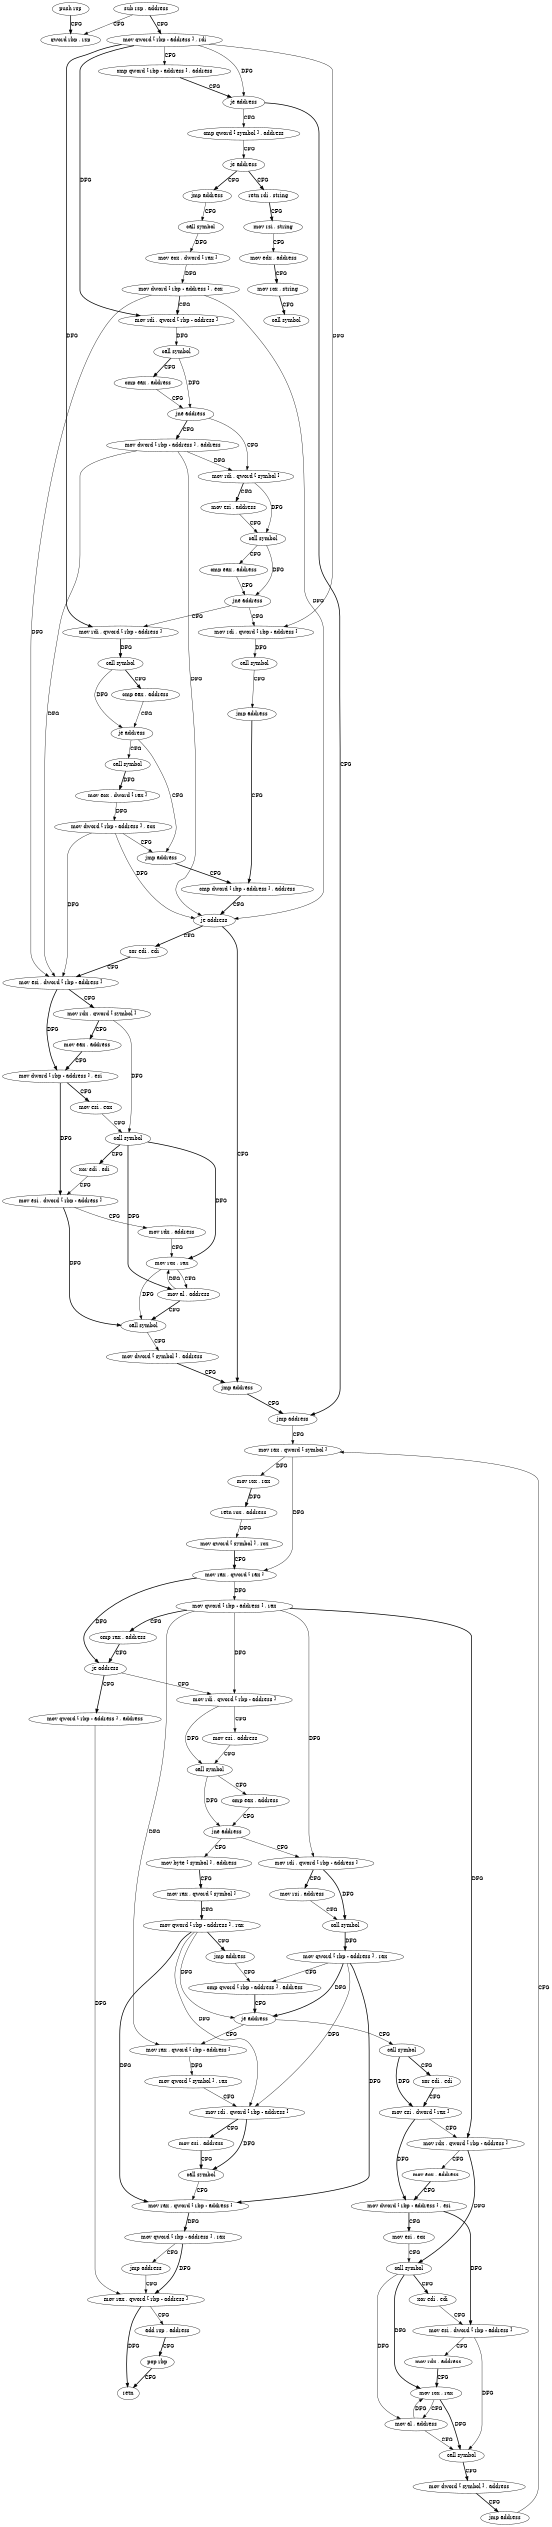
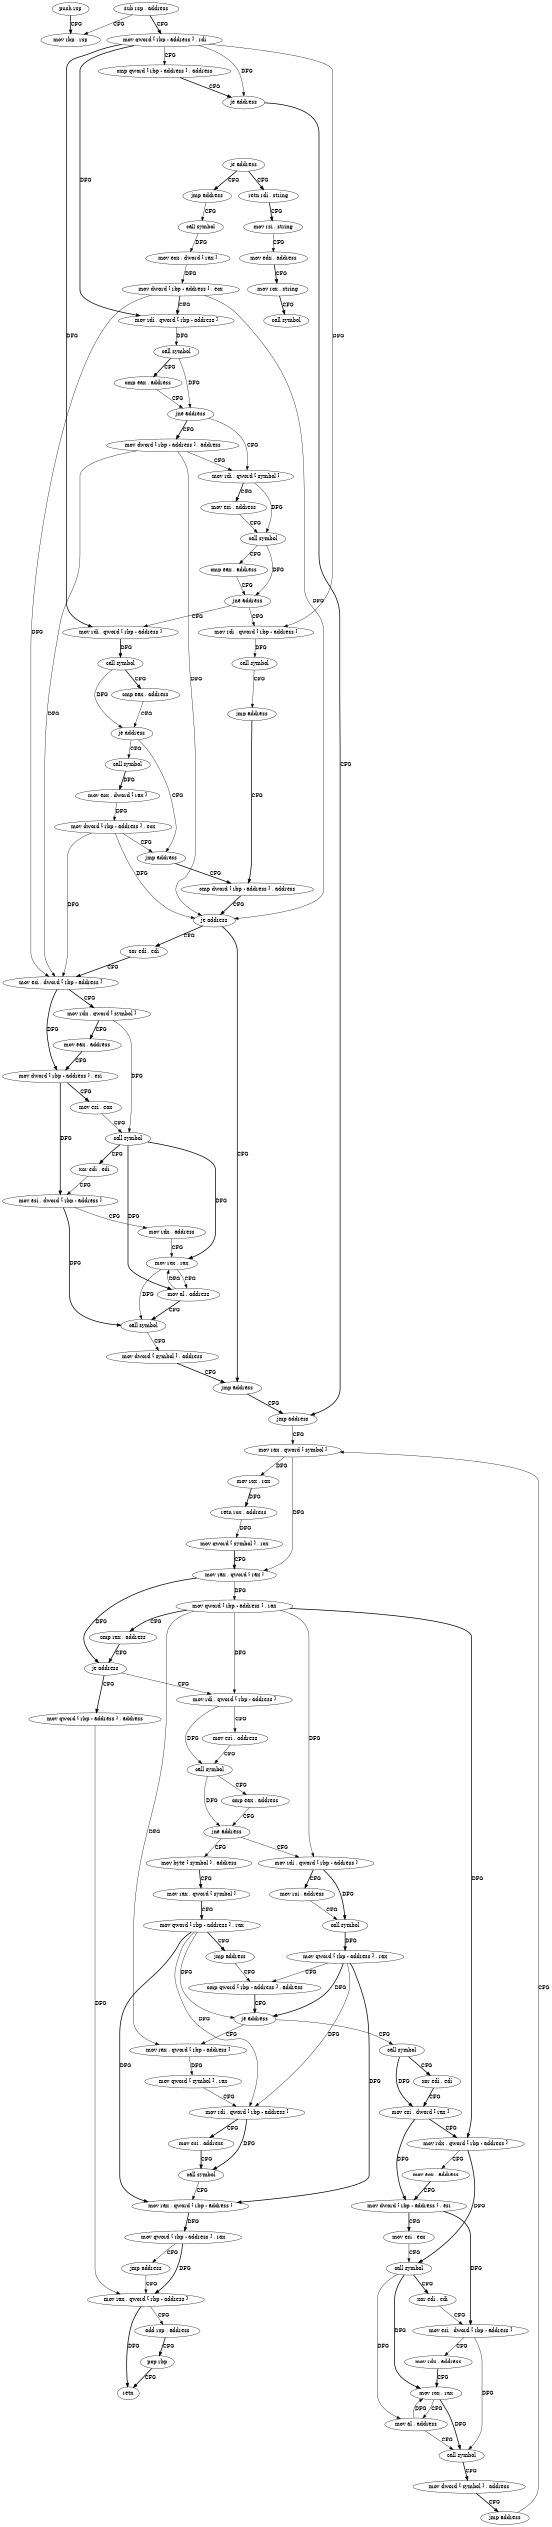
(71, 40) -> (71, 40)
(244, 134) -> none
(220, 461) -> (220, 461)
(441, 2127) -> (441, 2127)
